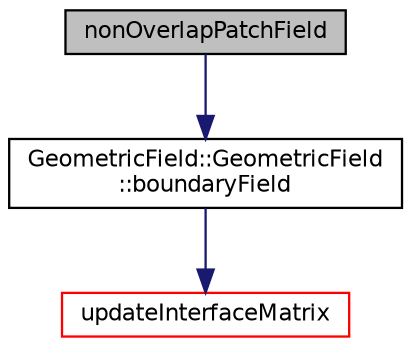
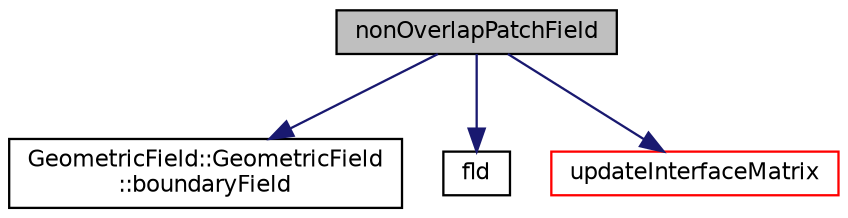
none -> (477, 173)
(206, 239) -> (576, 97)
